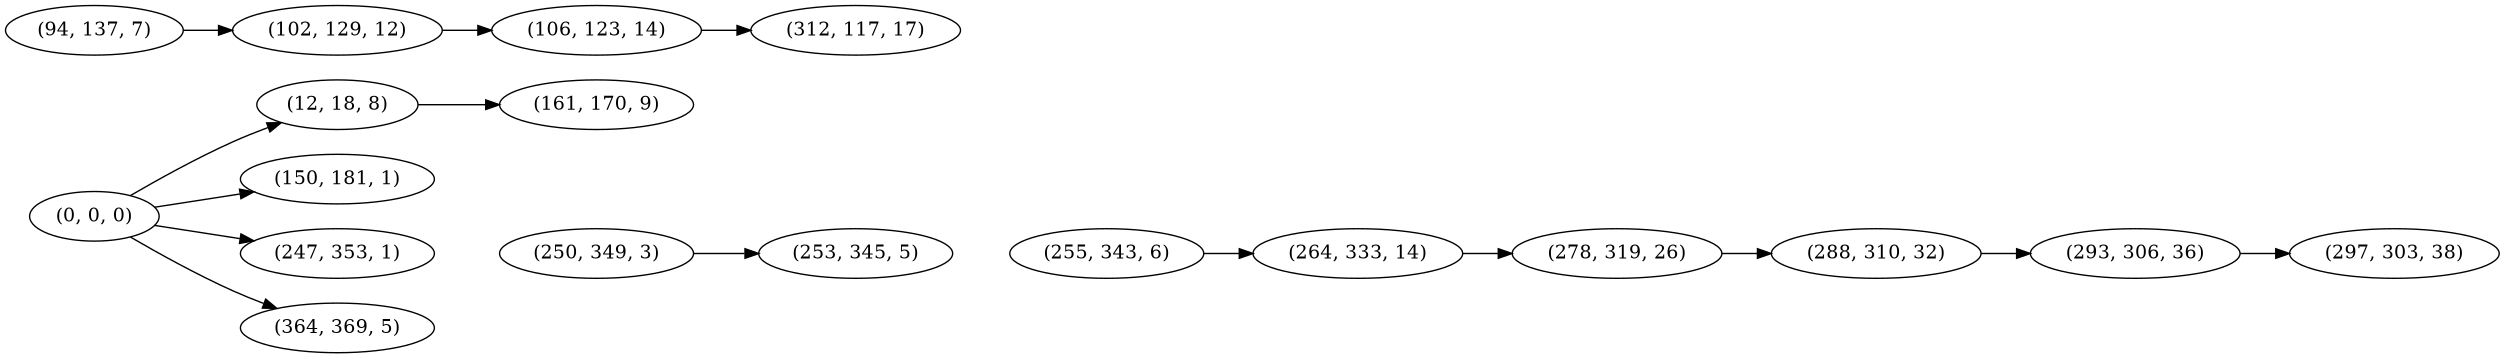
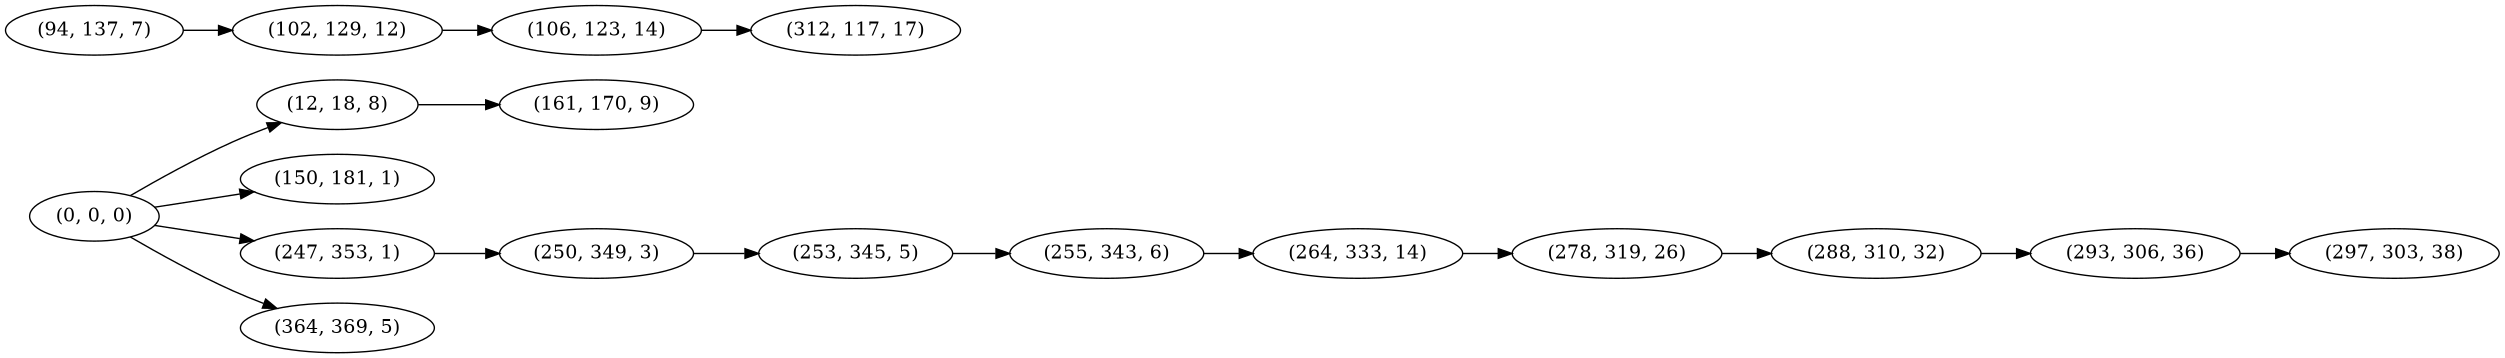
none -> (460, 254)
none -> (974, 254)
